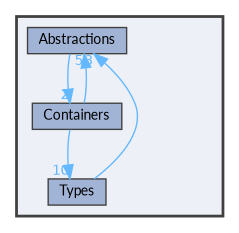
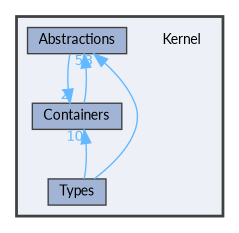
none -> (182, 41)
(68, 147) -> (86, 161)
